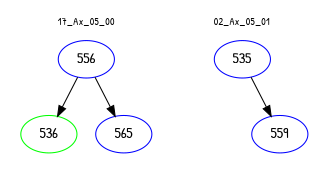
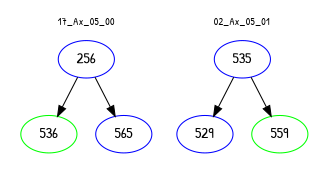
(86, 59) -> (86, 59)
none -> (205, 134)
(280, 134) -> (280, 134)
